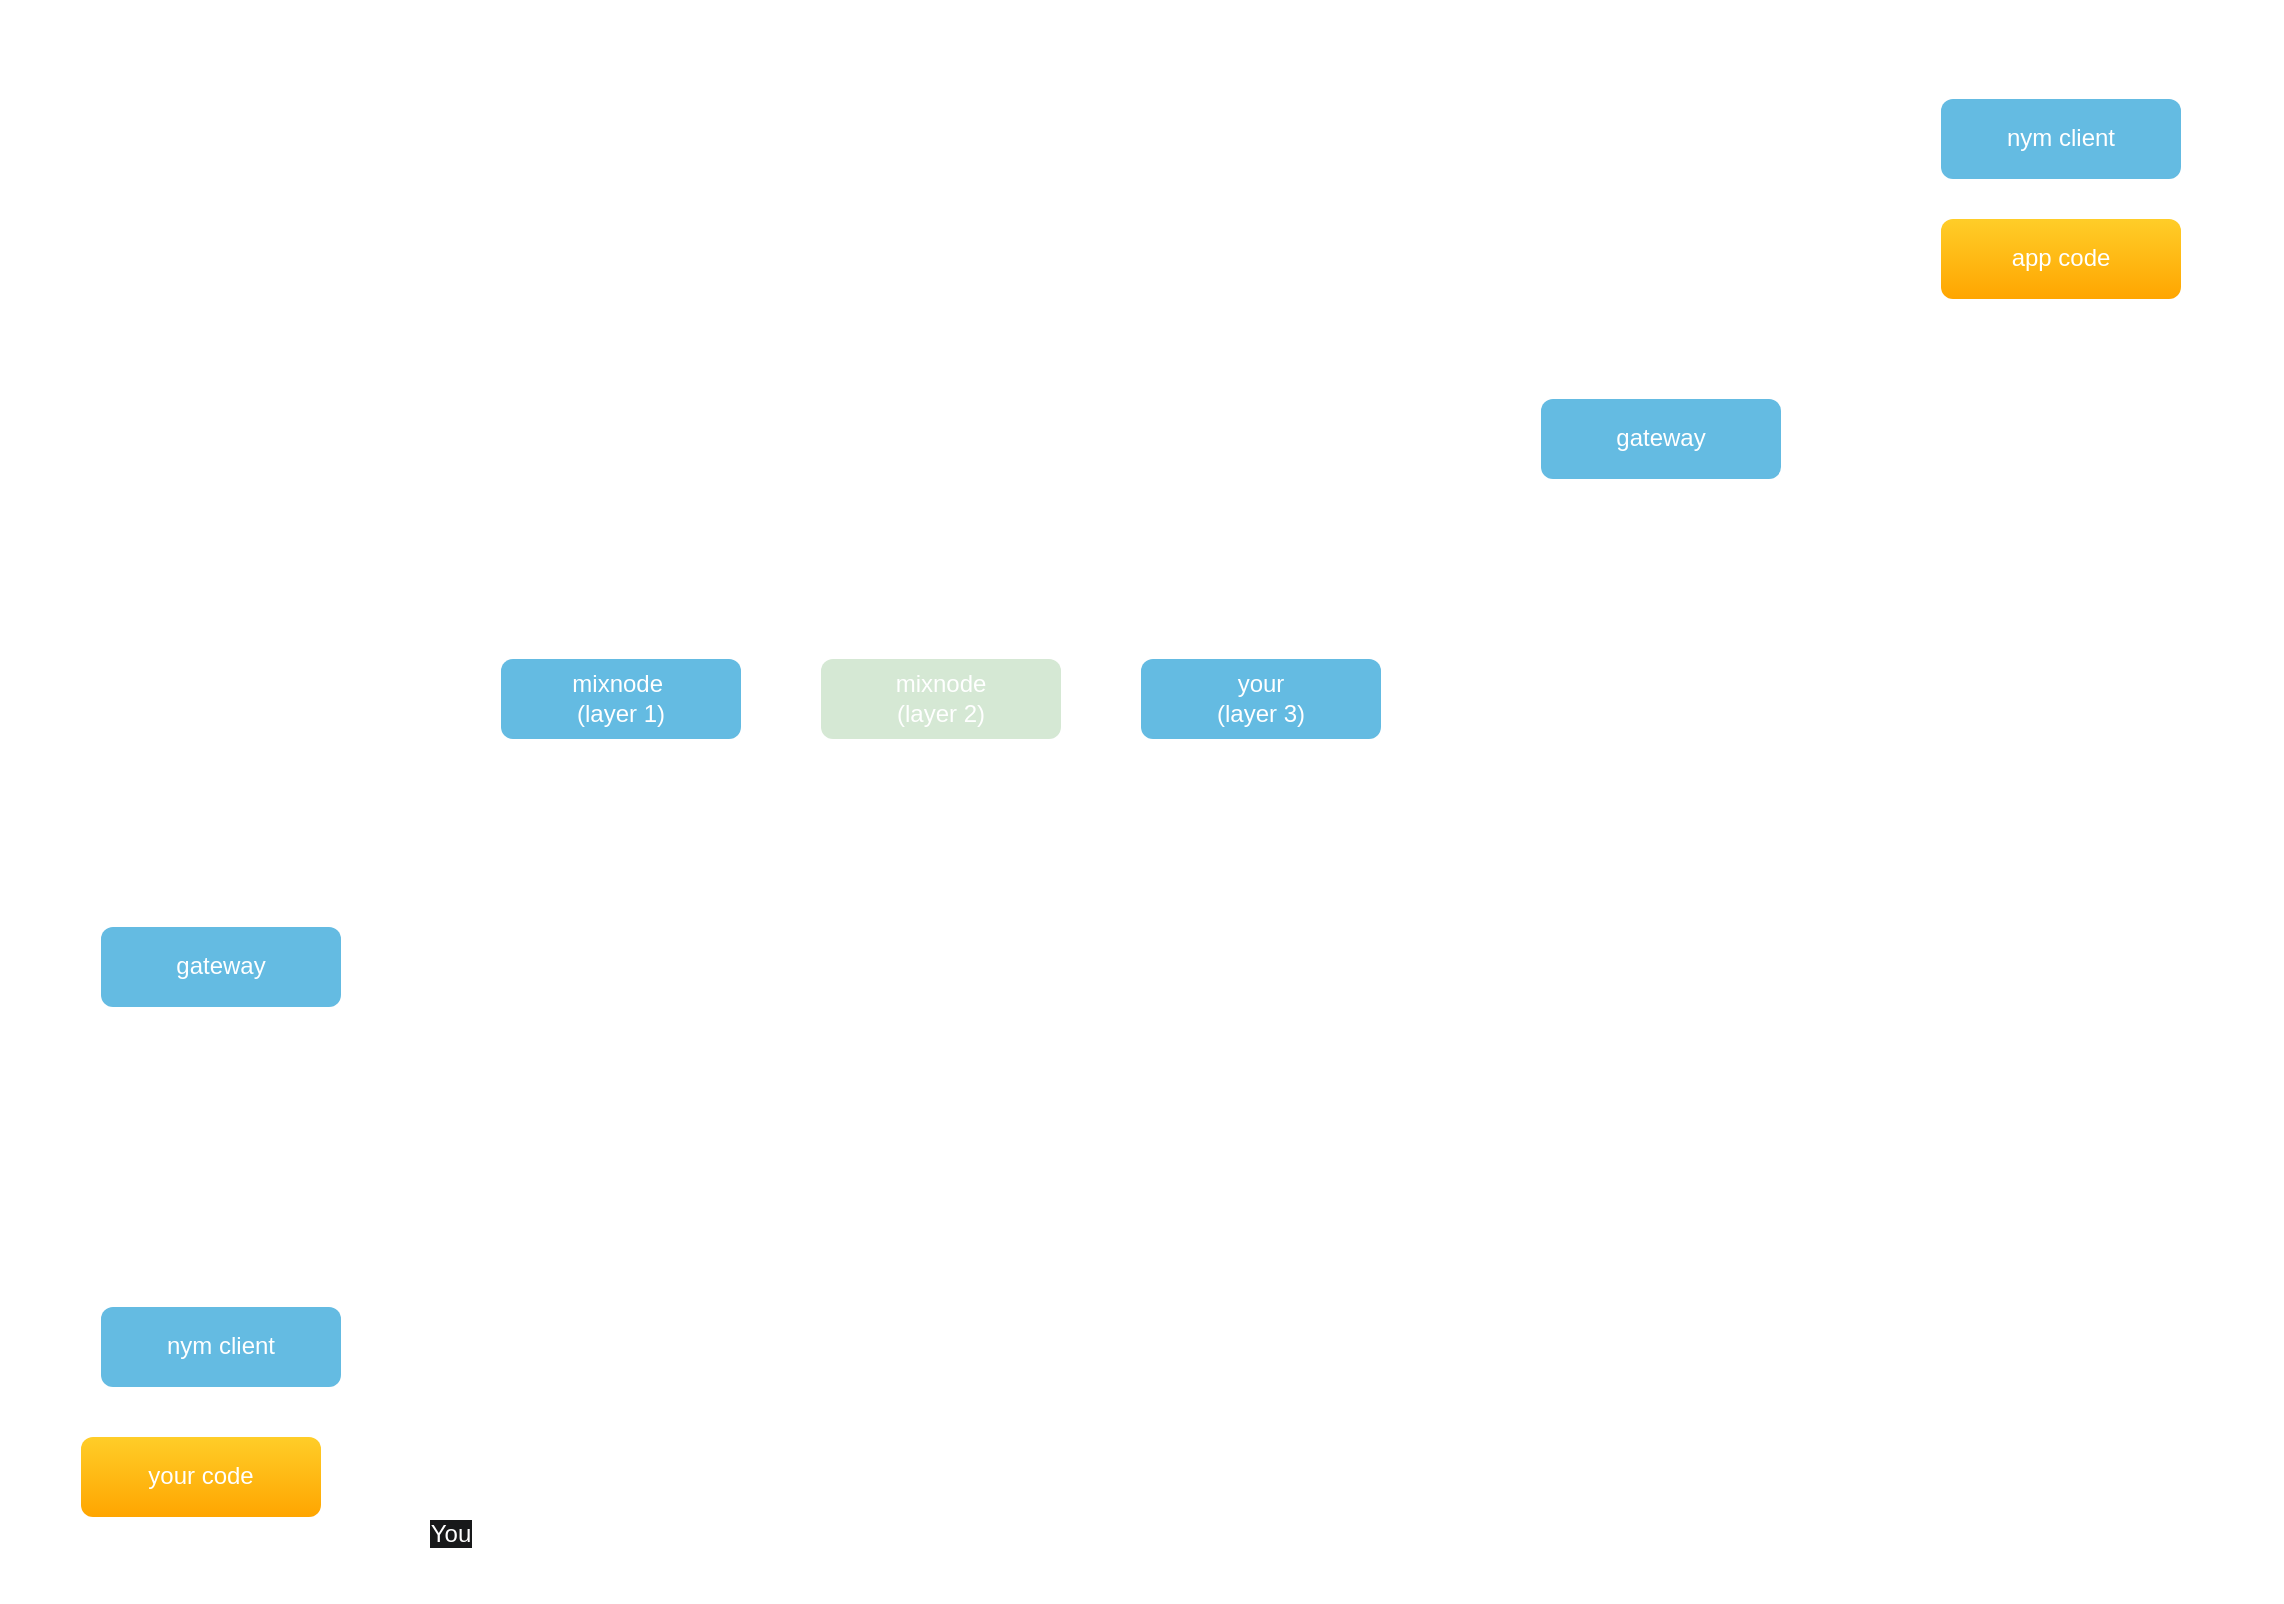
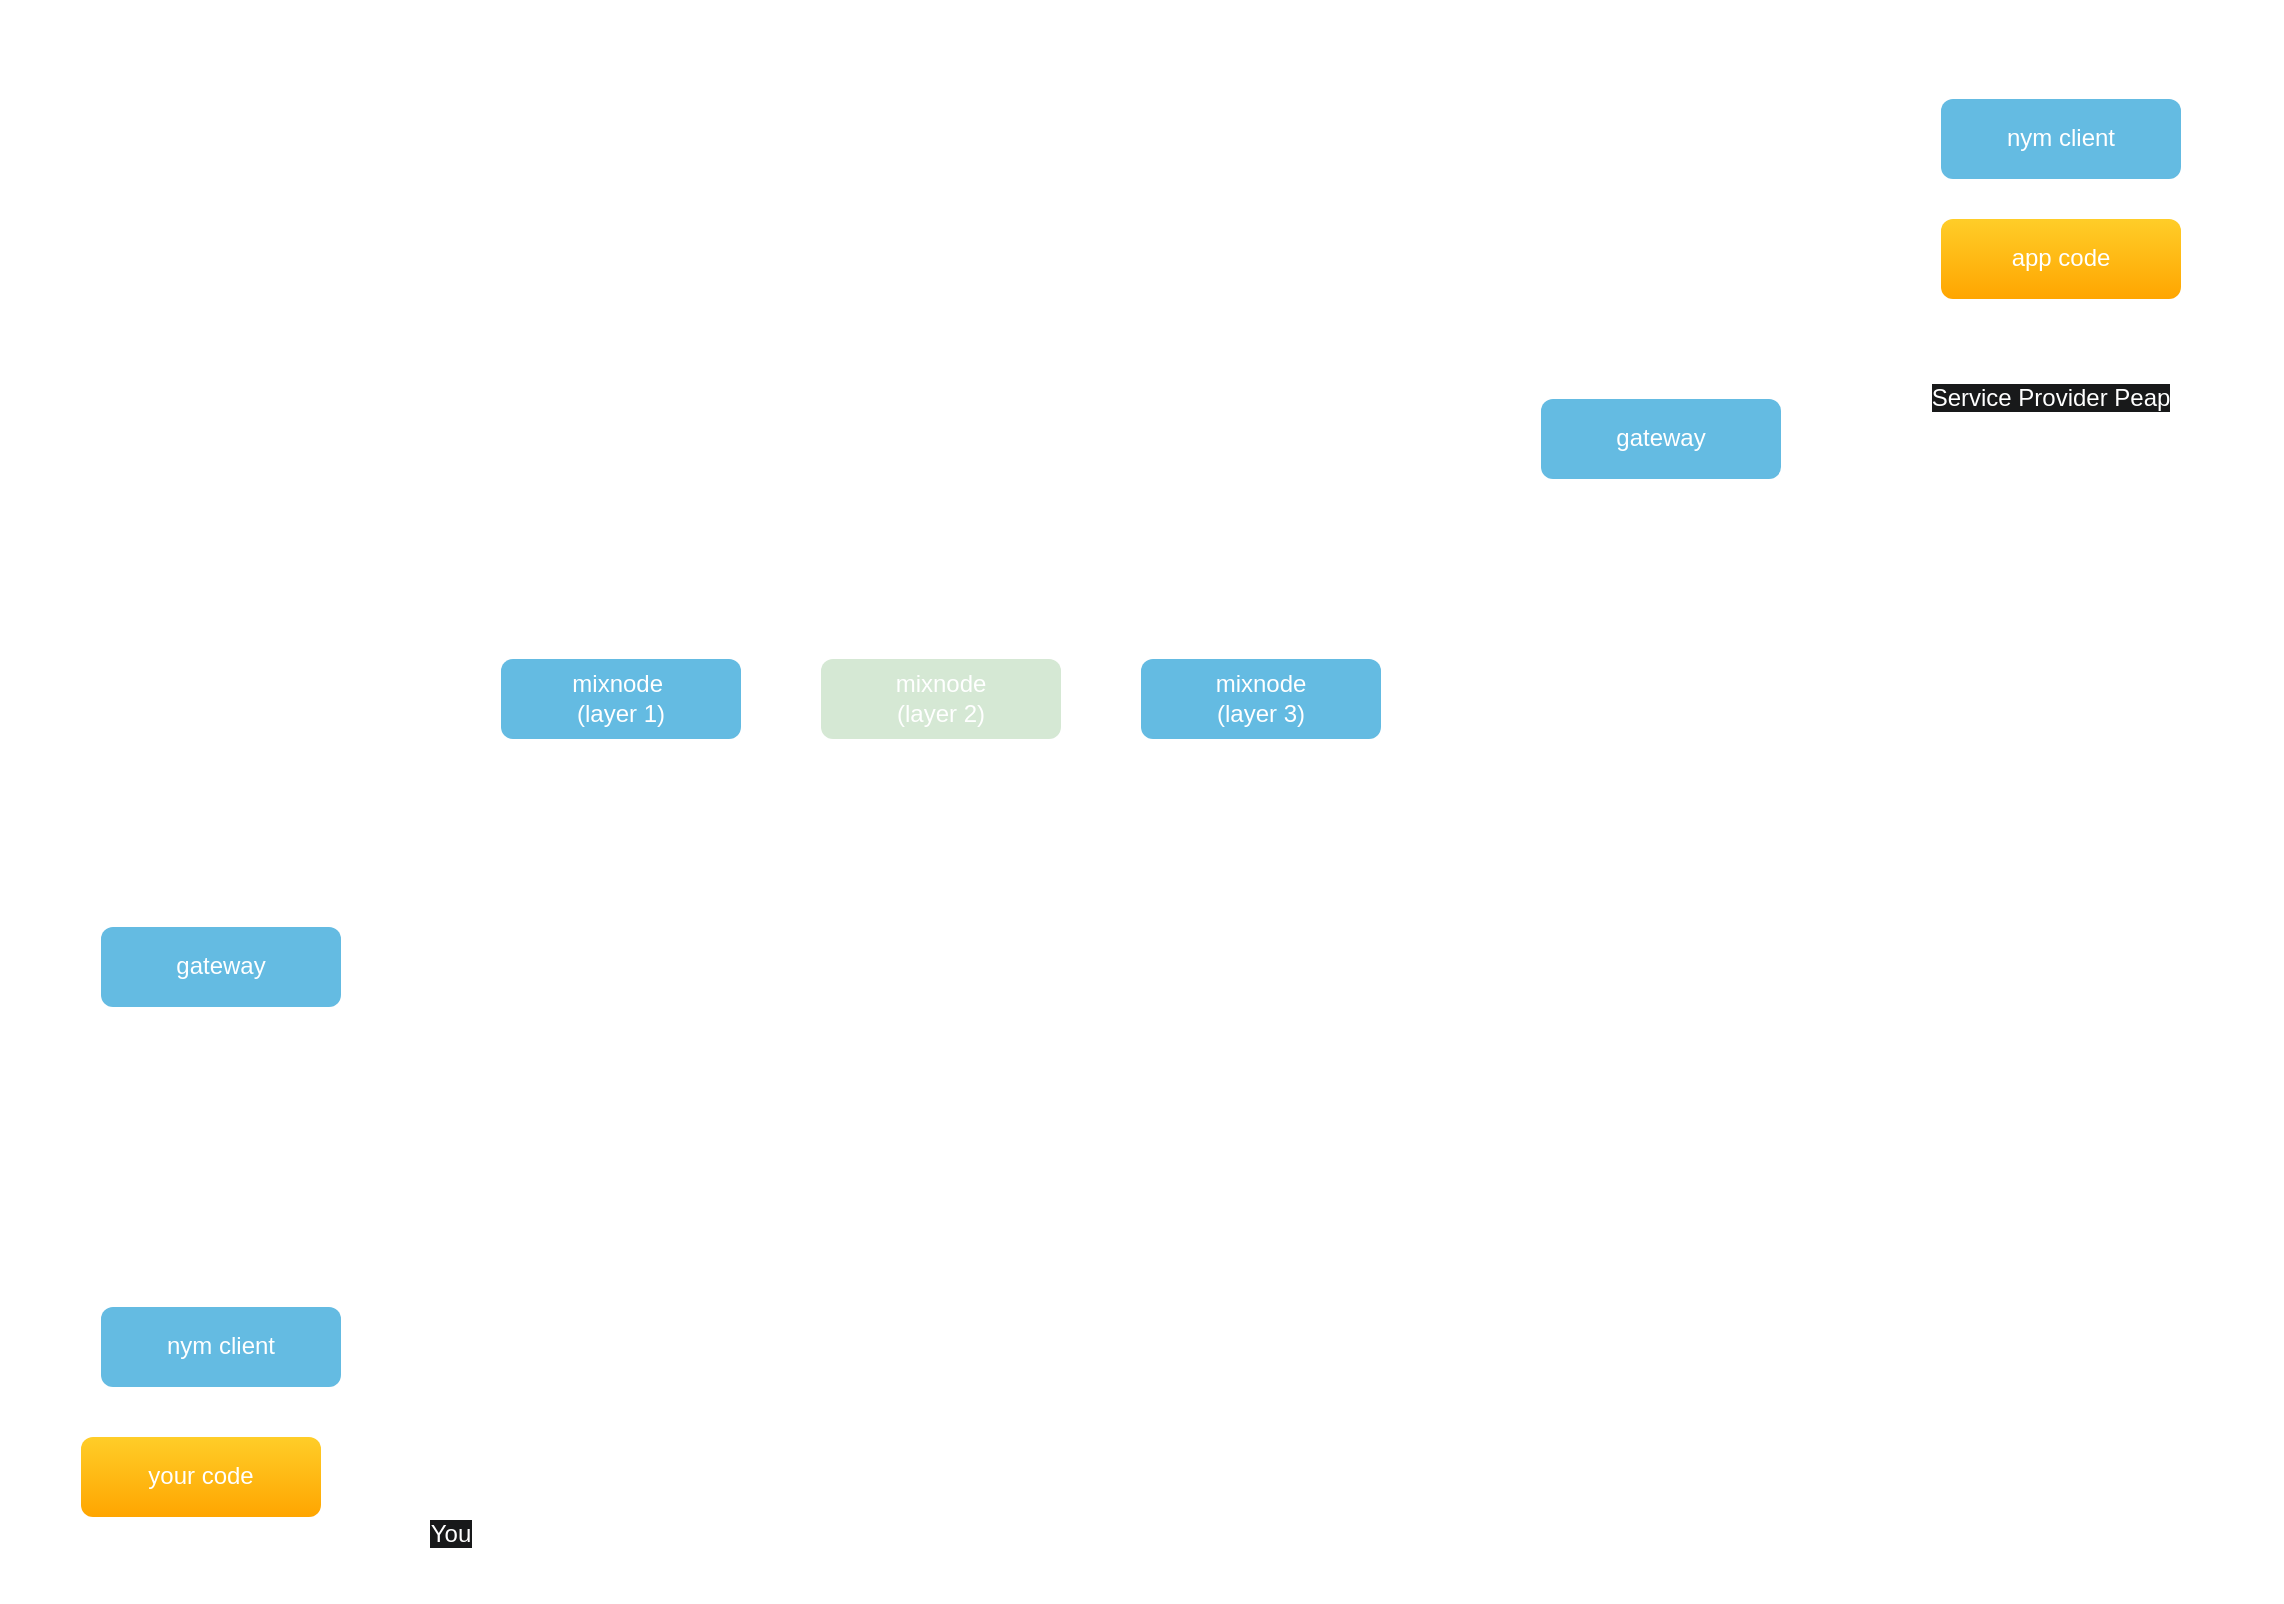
none -> (2051, 399)
(1262, 699) -> (1262, 699)
